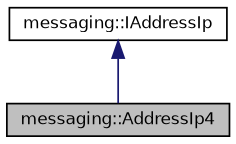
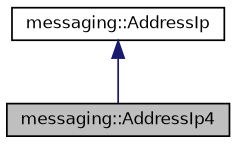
(118, 24) -> (118, 24)
